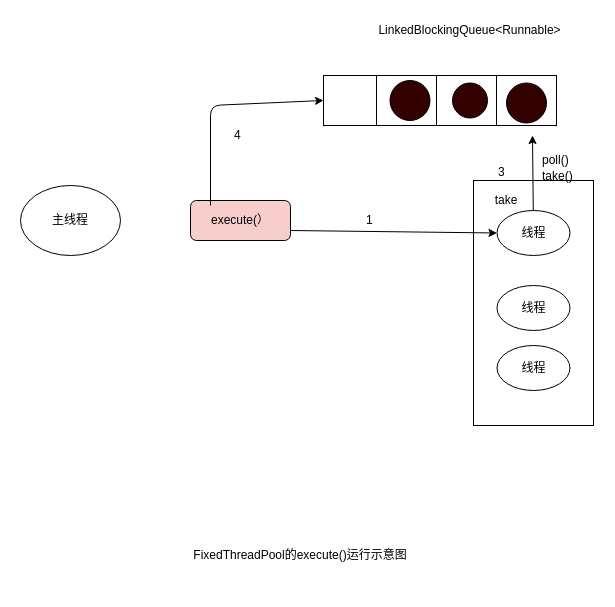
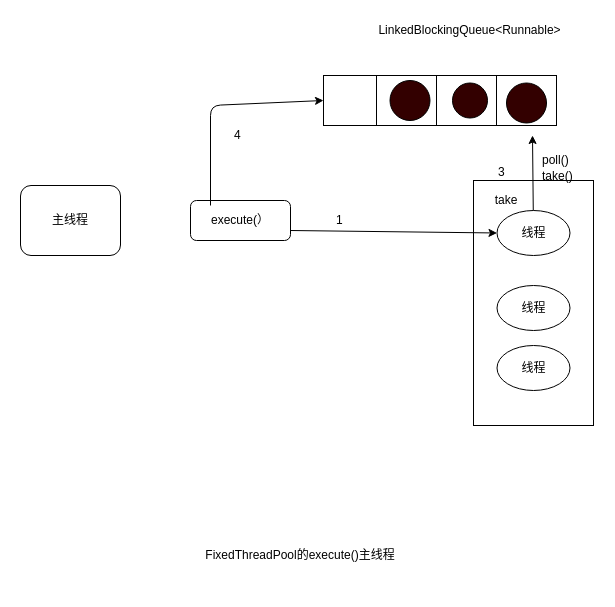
(71, 221) -> (71, 221)
(241, 221) -> (241, 221)
(375, 221) -> (345, 221)
(301, 556) -> (301, 556)
